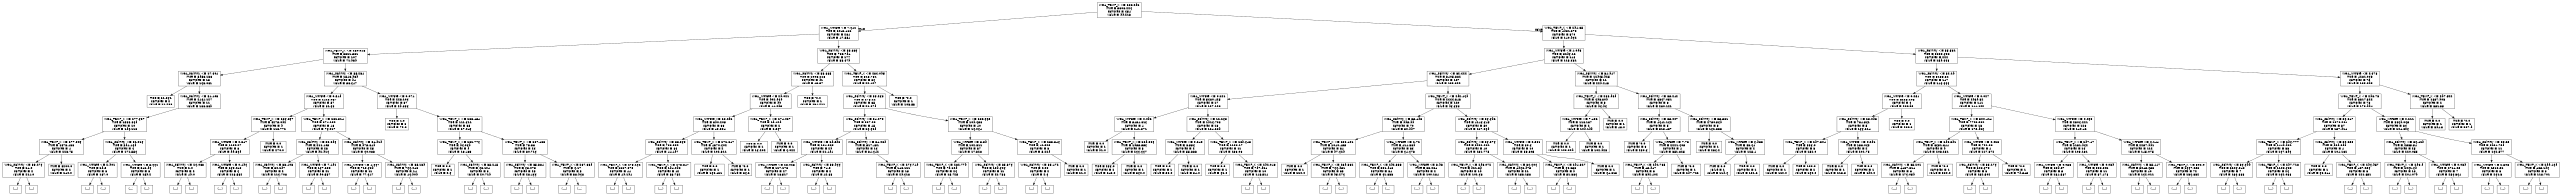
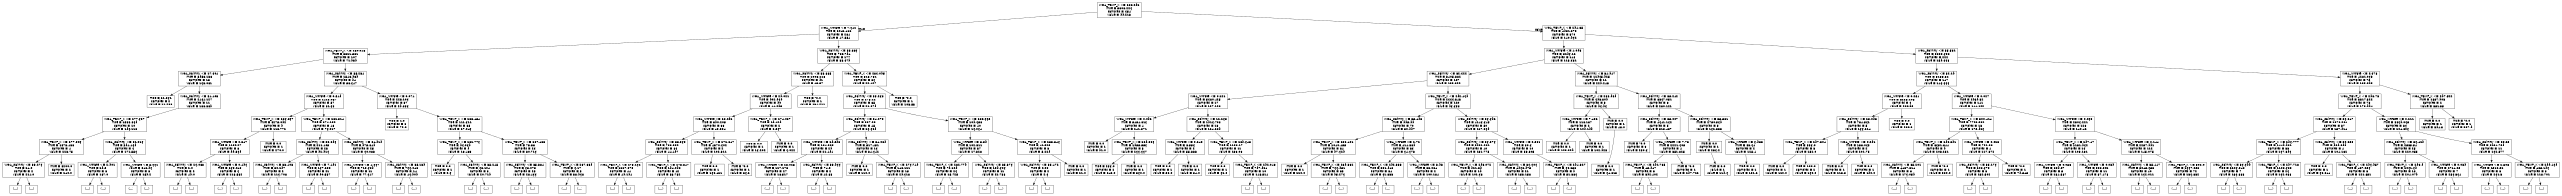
none -> (1040, 157)
(1567, 158) -> (1613, 146)
(1731, 159) -> (1713, 157)
(141, 170) -> (141, 170)
none -> (859, 170)
